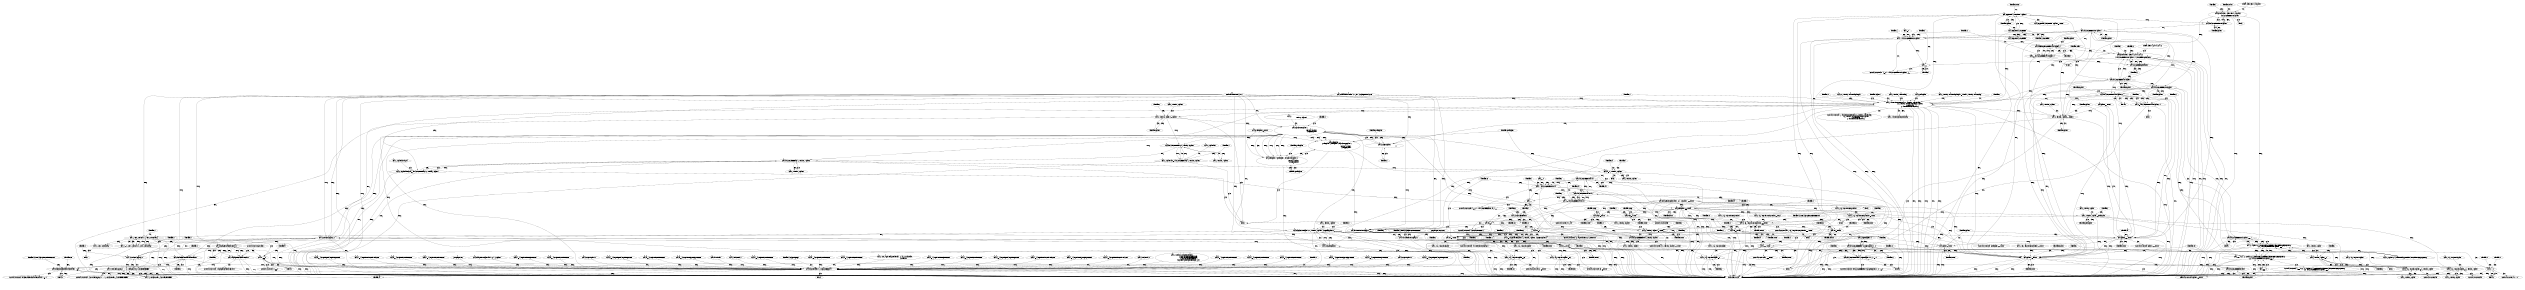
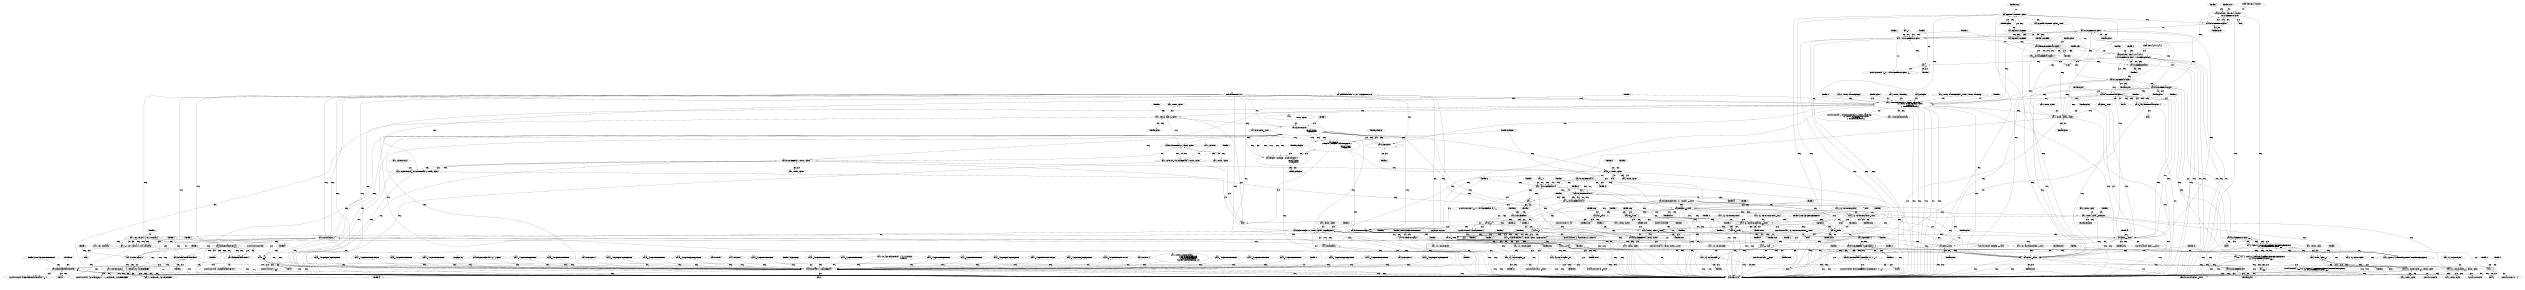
(1260, 131) -> (1260, 131)
(1705, 221) -> (1772, 206)
(1475, 246) -> none
